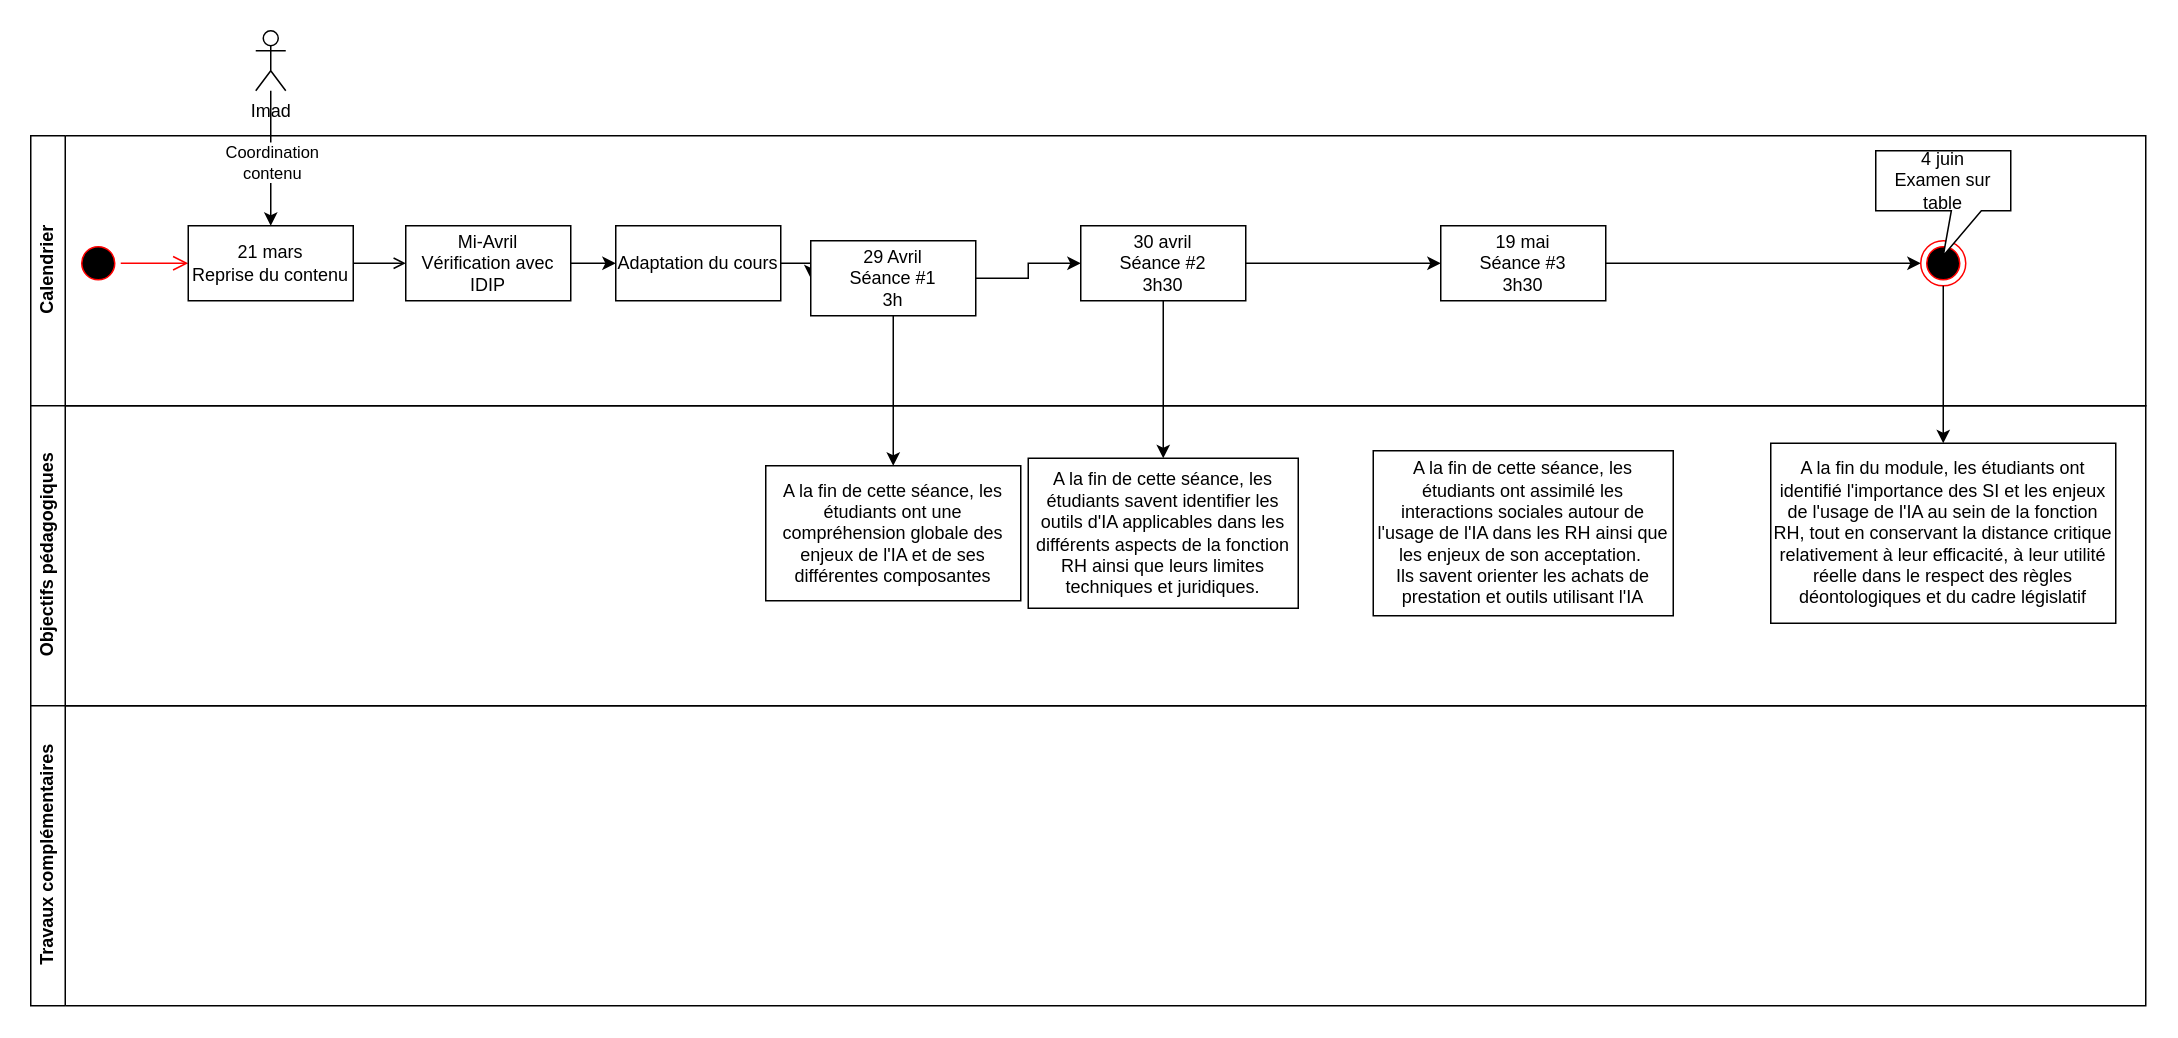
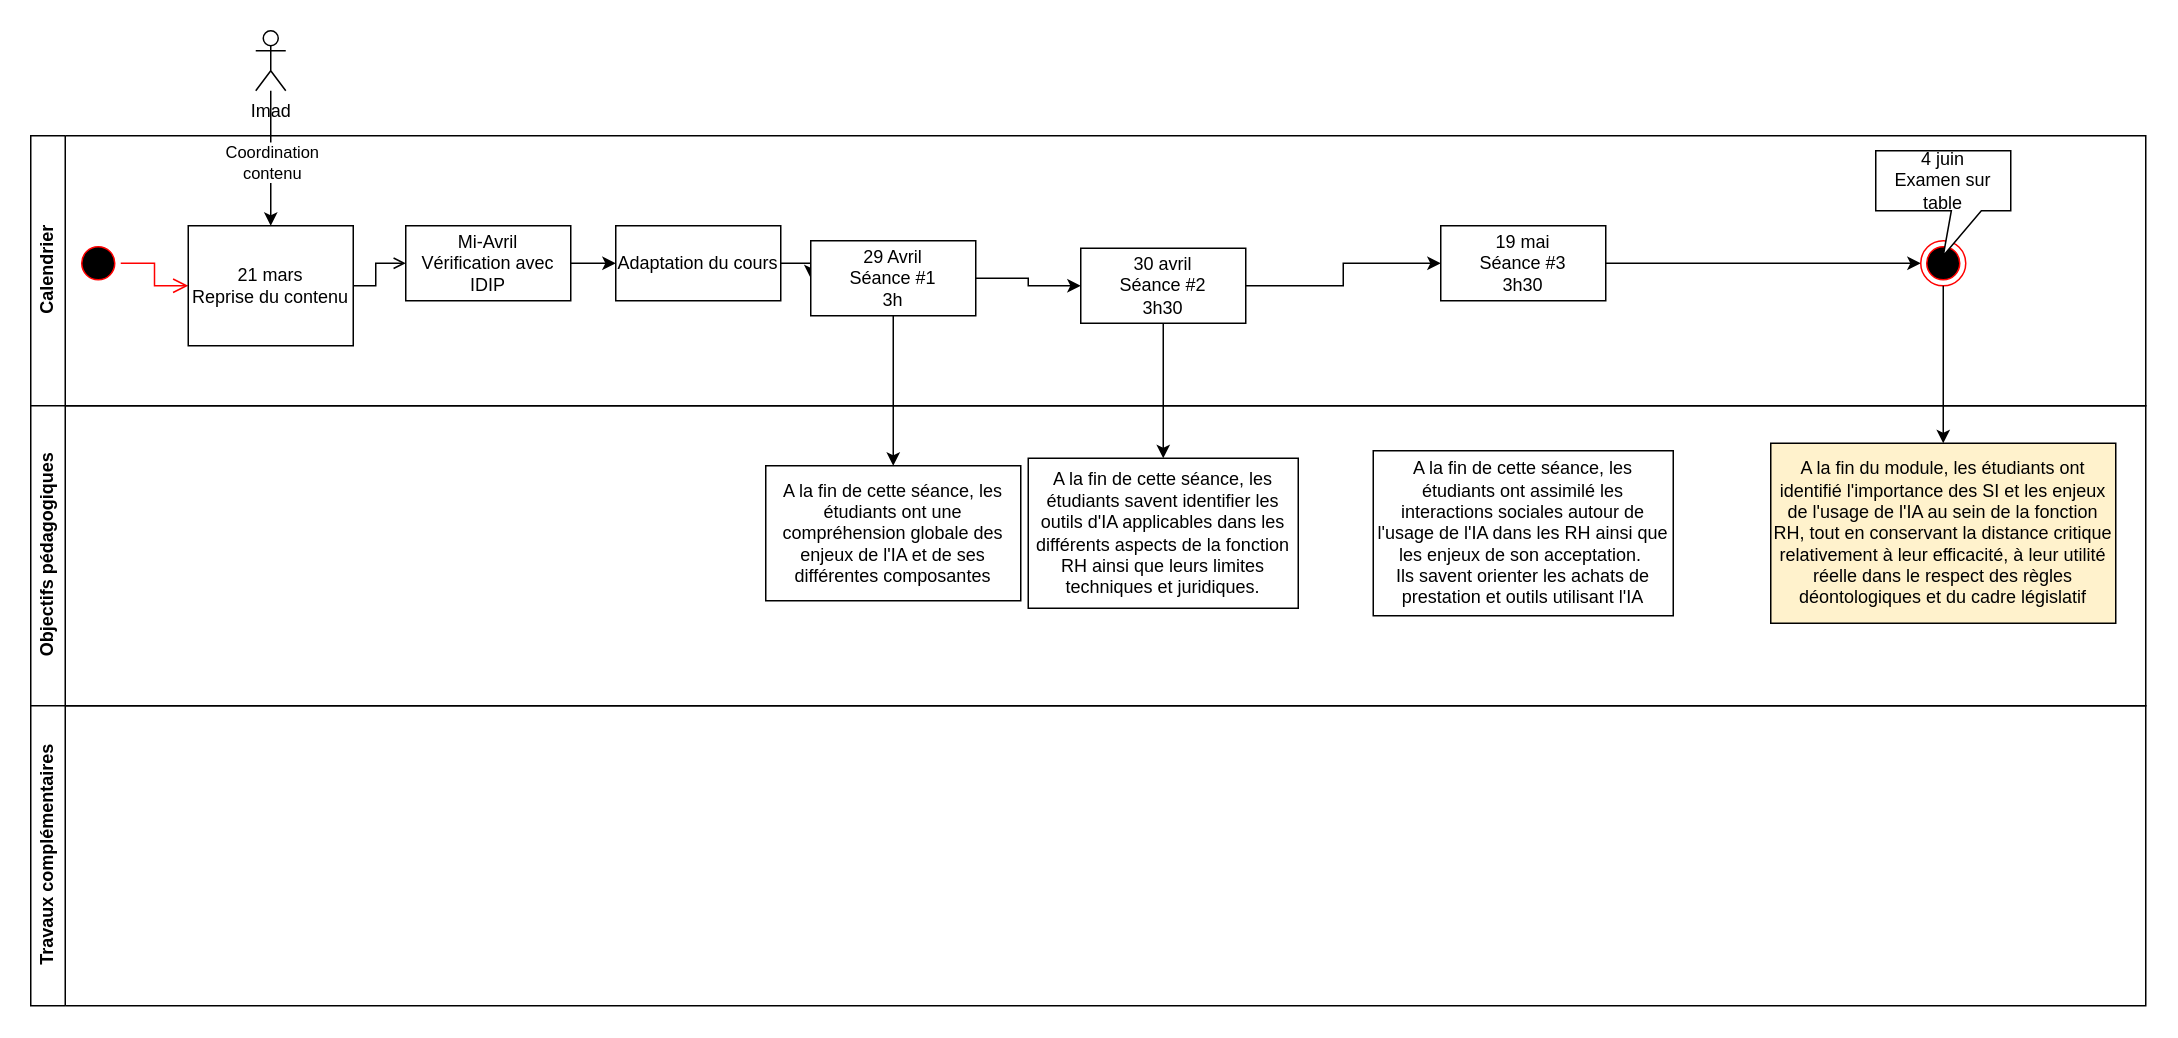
(271, 263) -> (271, 286)
(1163, 263) -> (1163, 286)
(1943, 533) -> (1943, 533)
